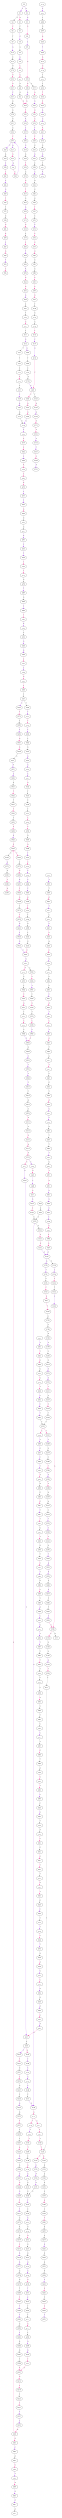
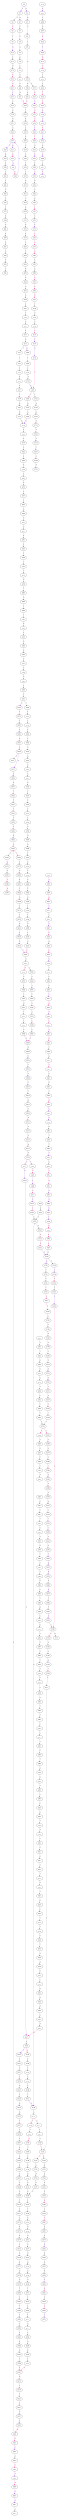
(13, 765) -> (17, 760)
(40, 1488) -> none
